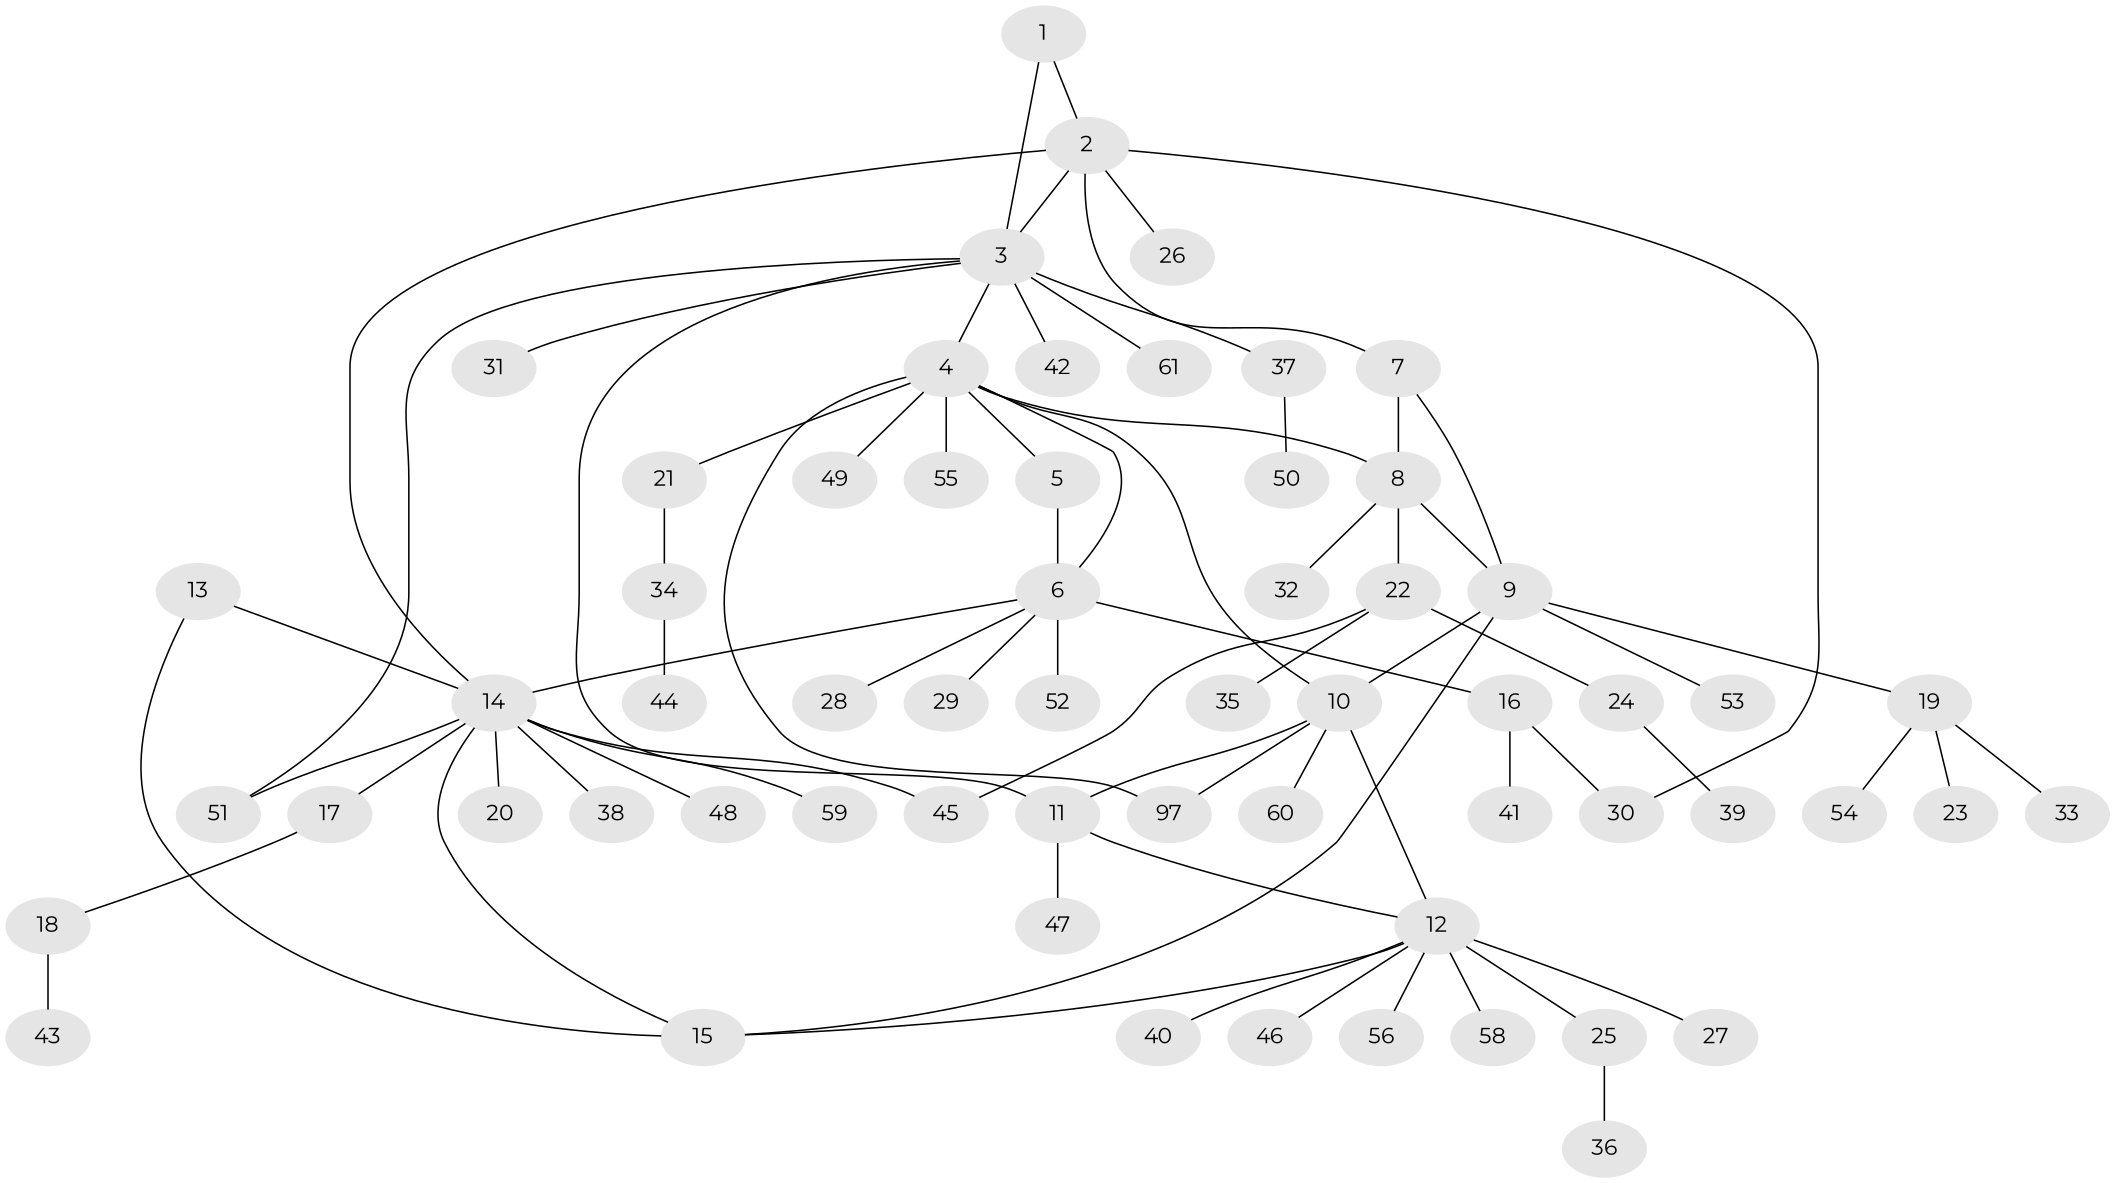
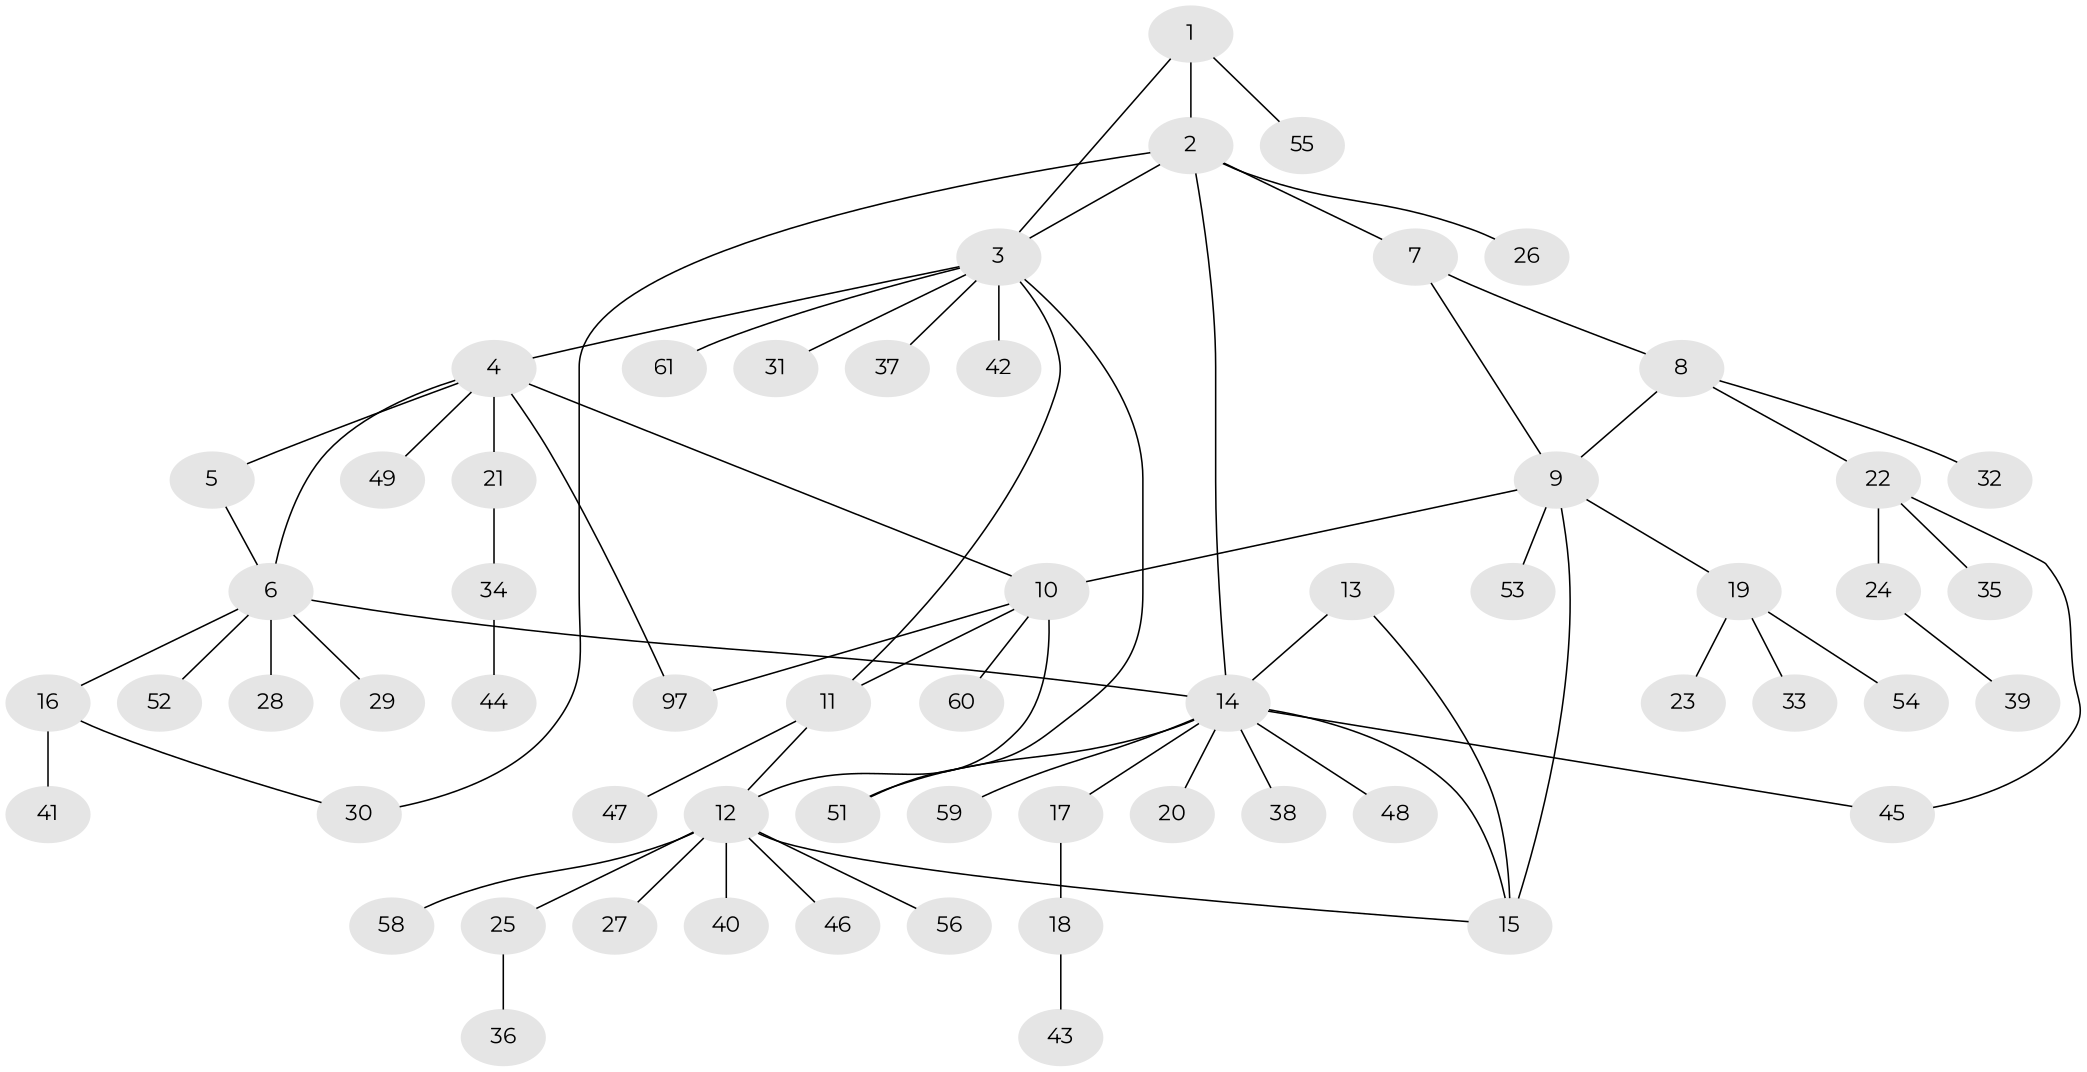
(946, 424) -> (1246, 90)
(1172, 424) -> none
(1287, 480) -> none
